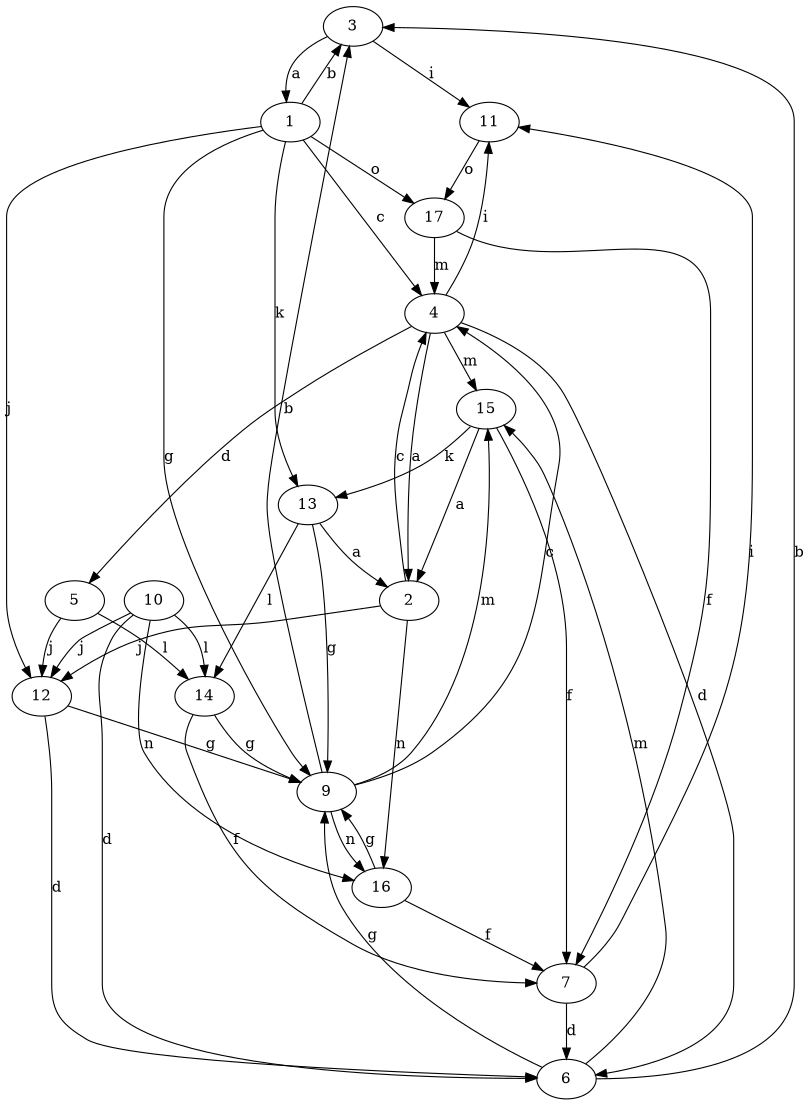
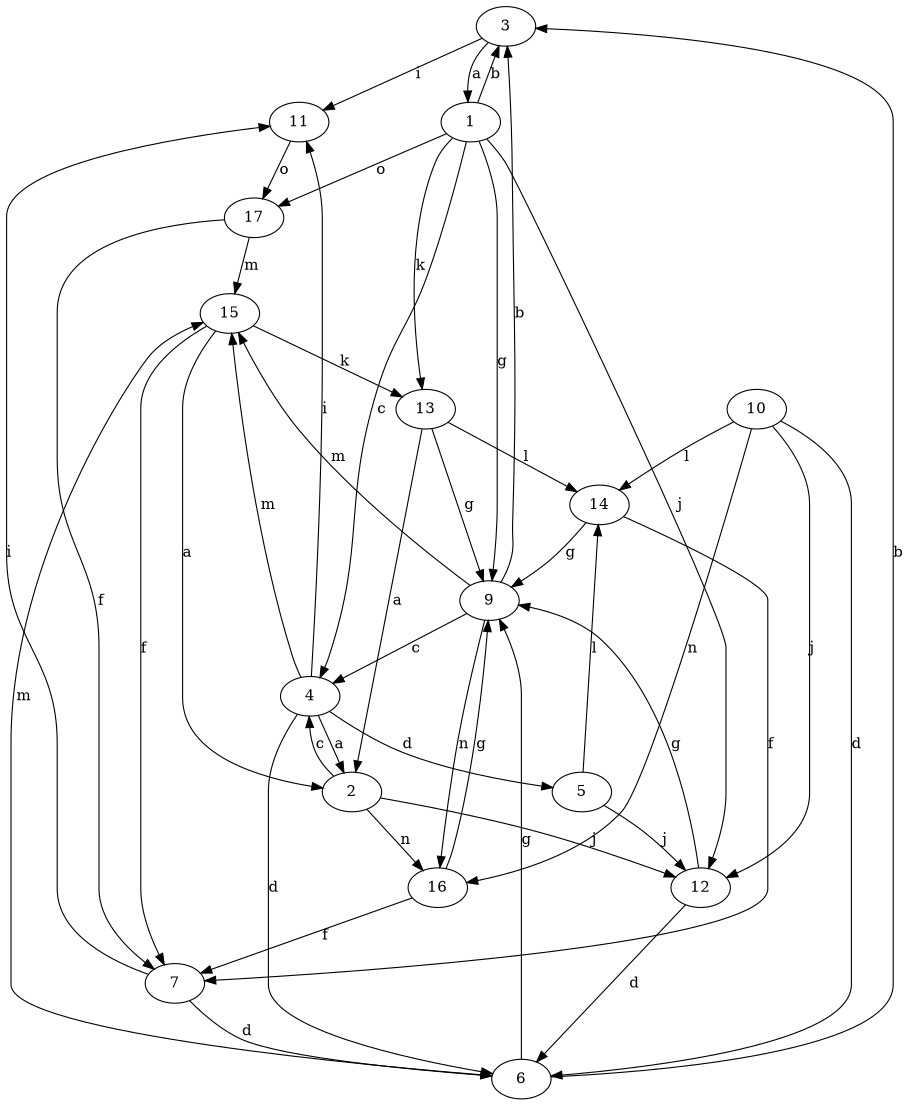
(435, 260) -> (243, 260)
